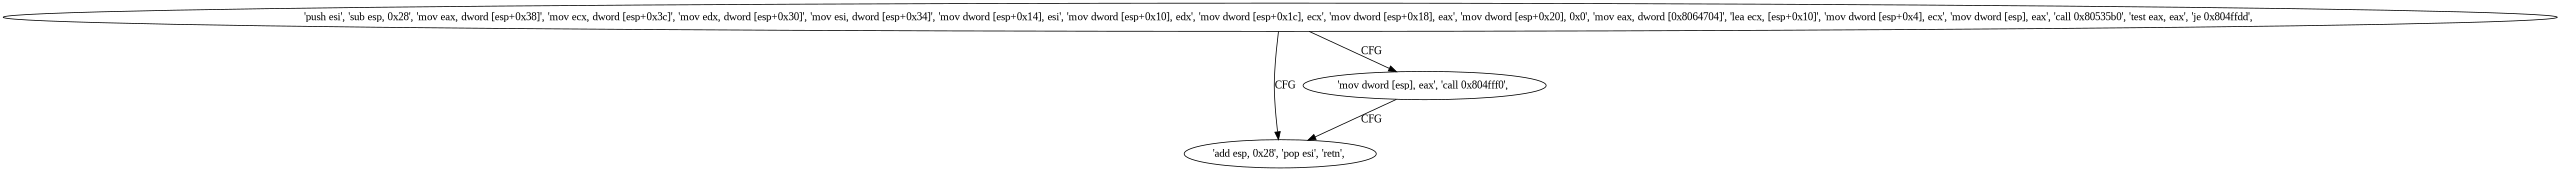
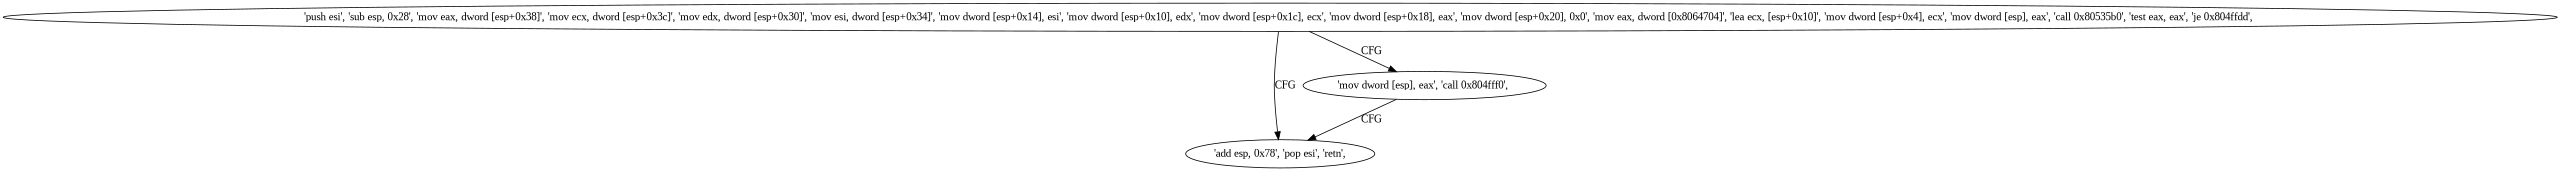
(1280, 154) -> (1280, 154)
